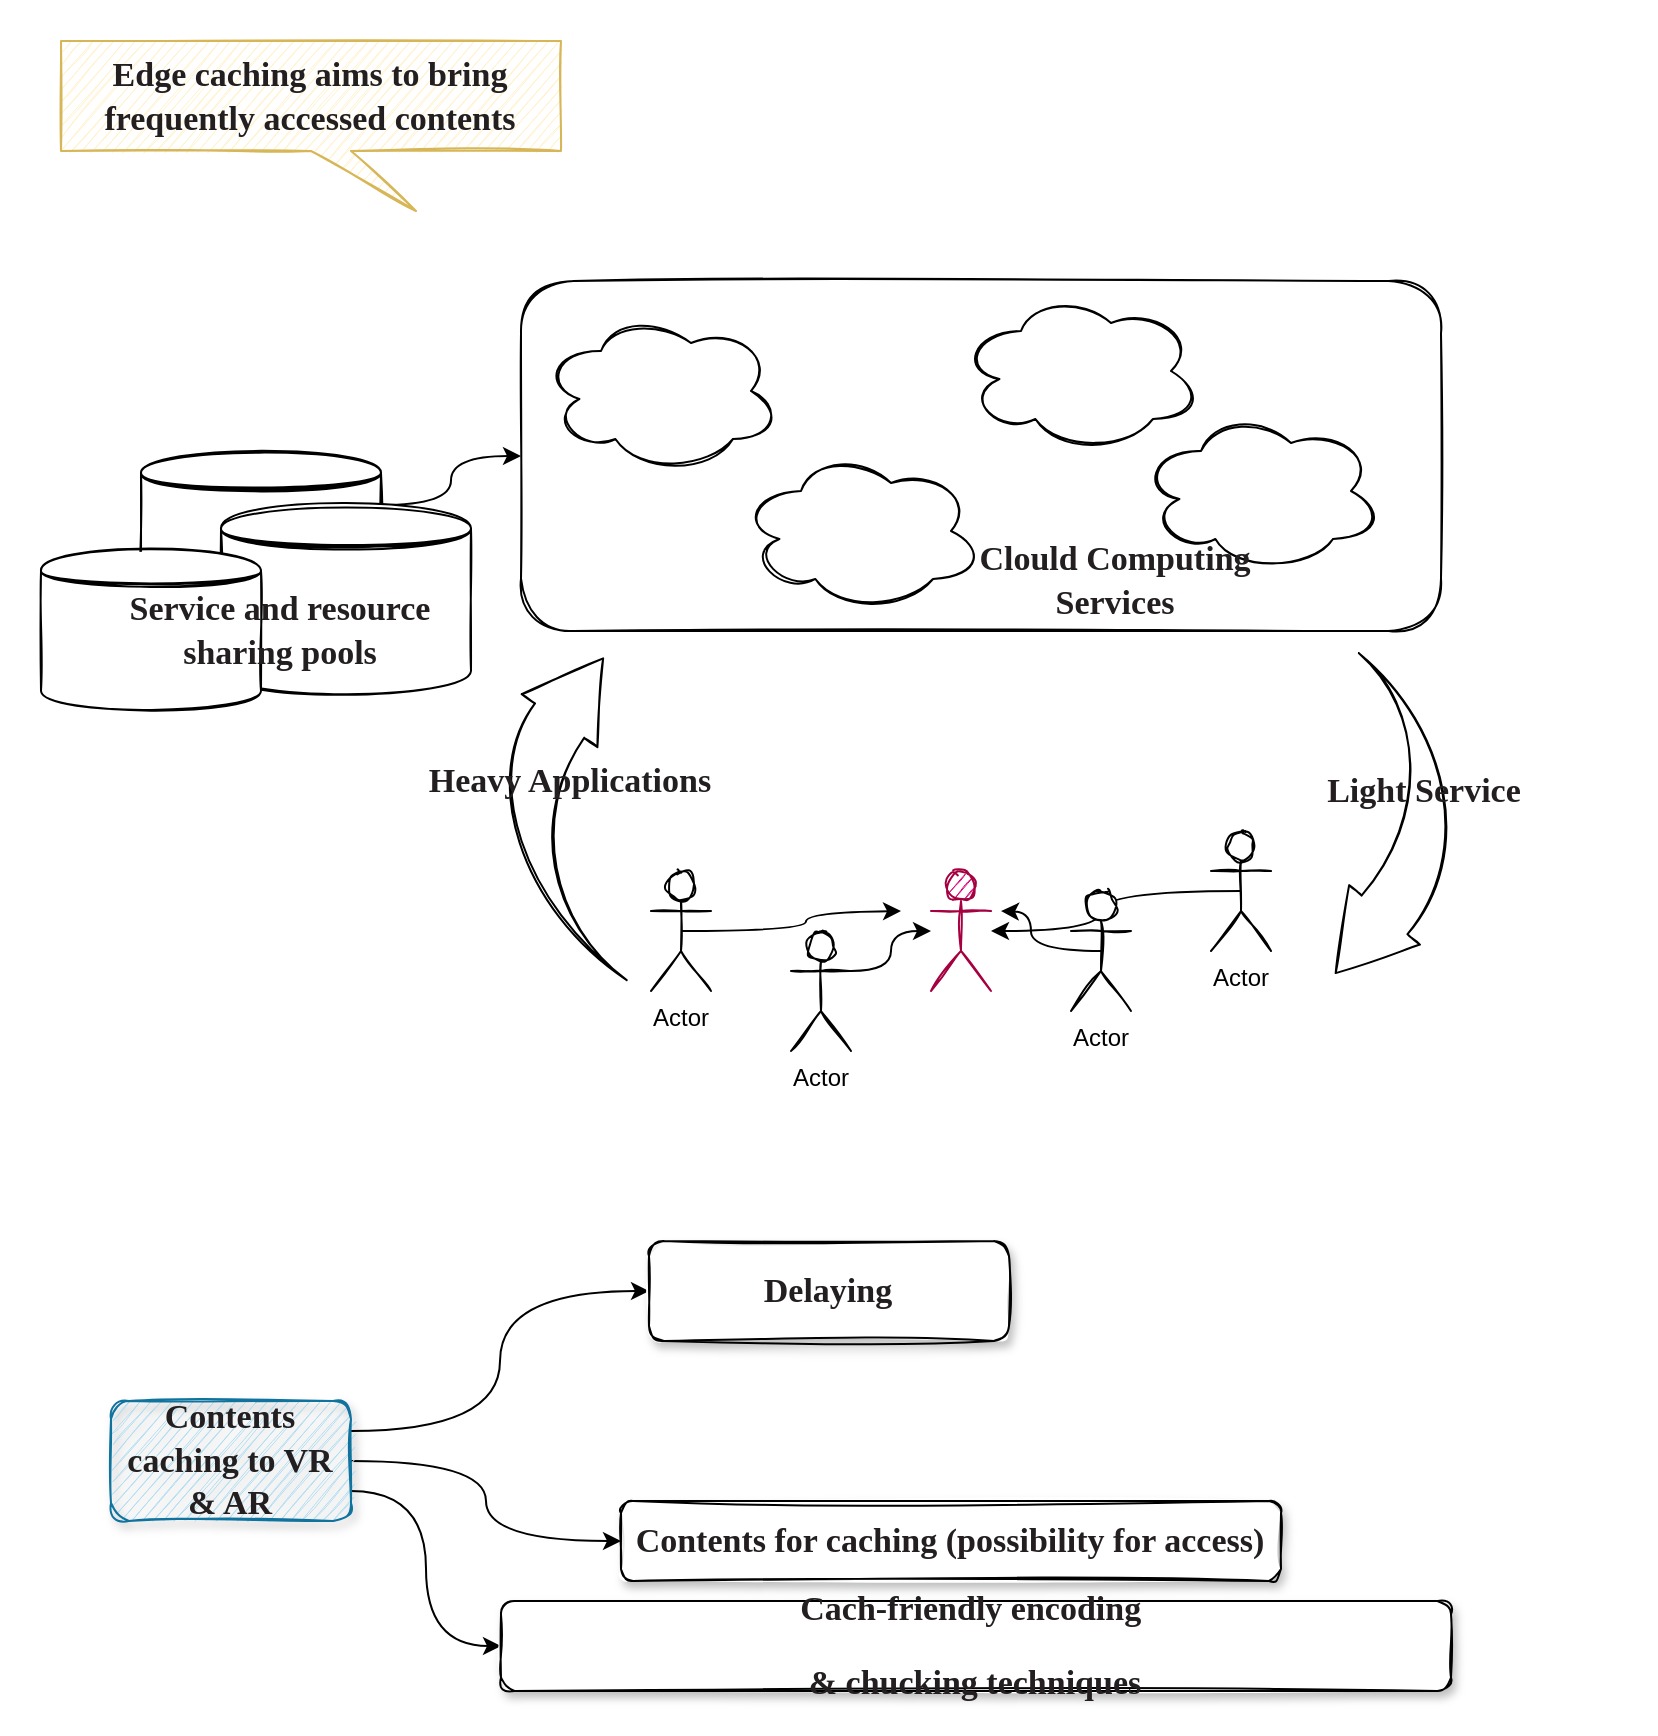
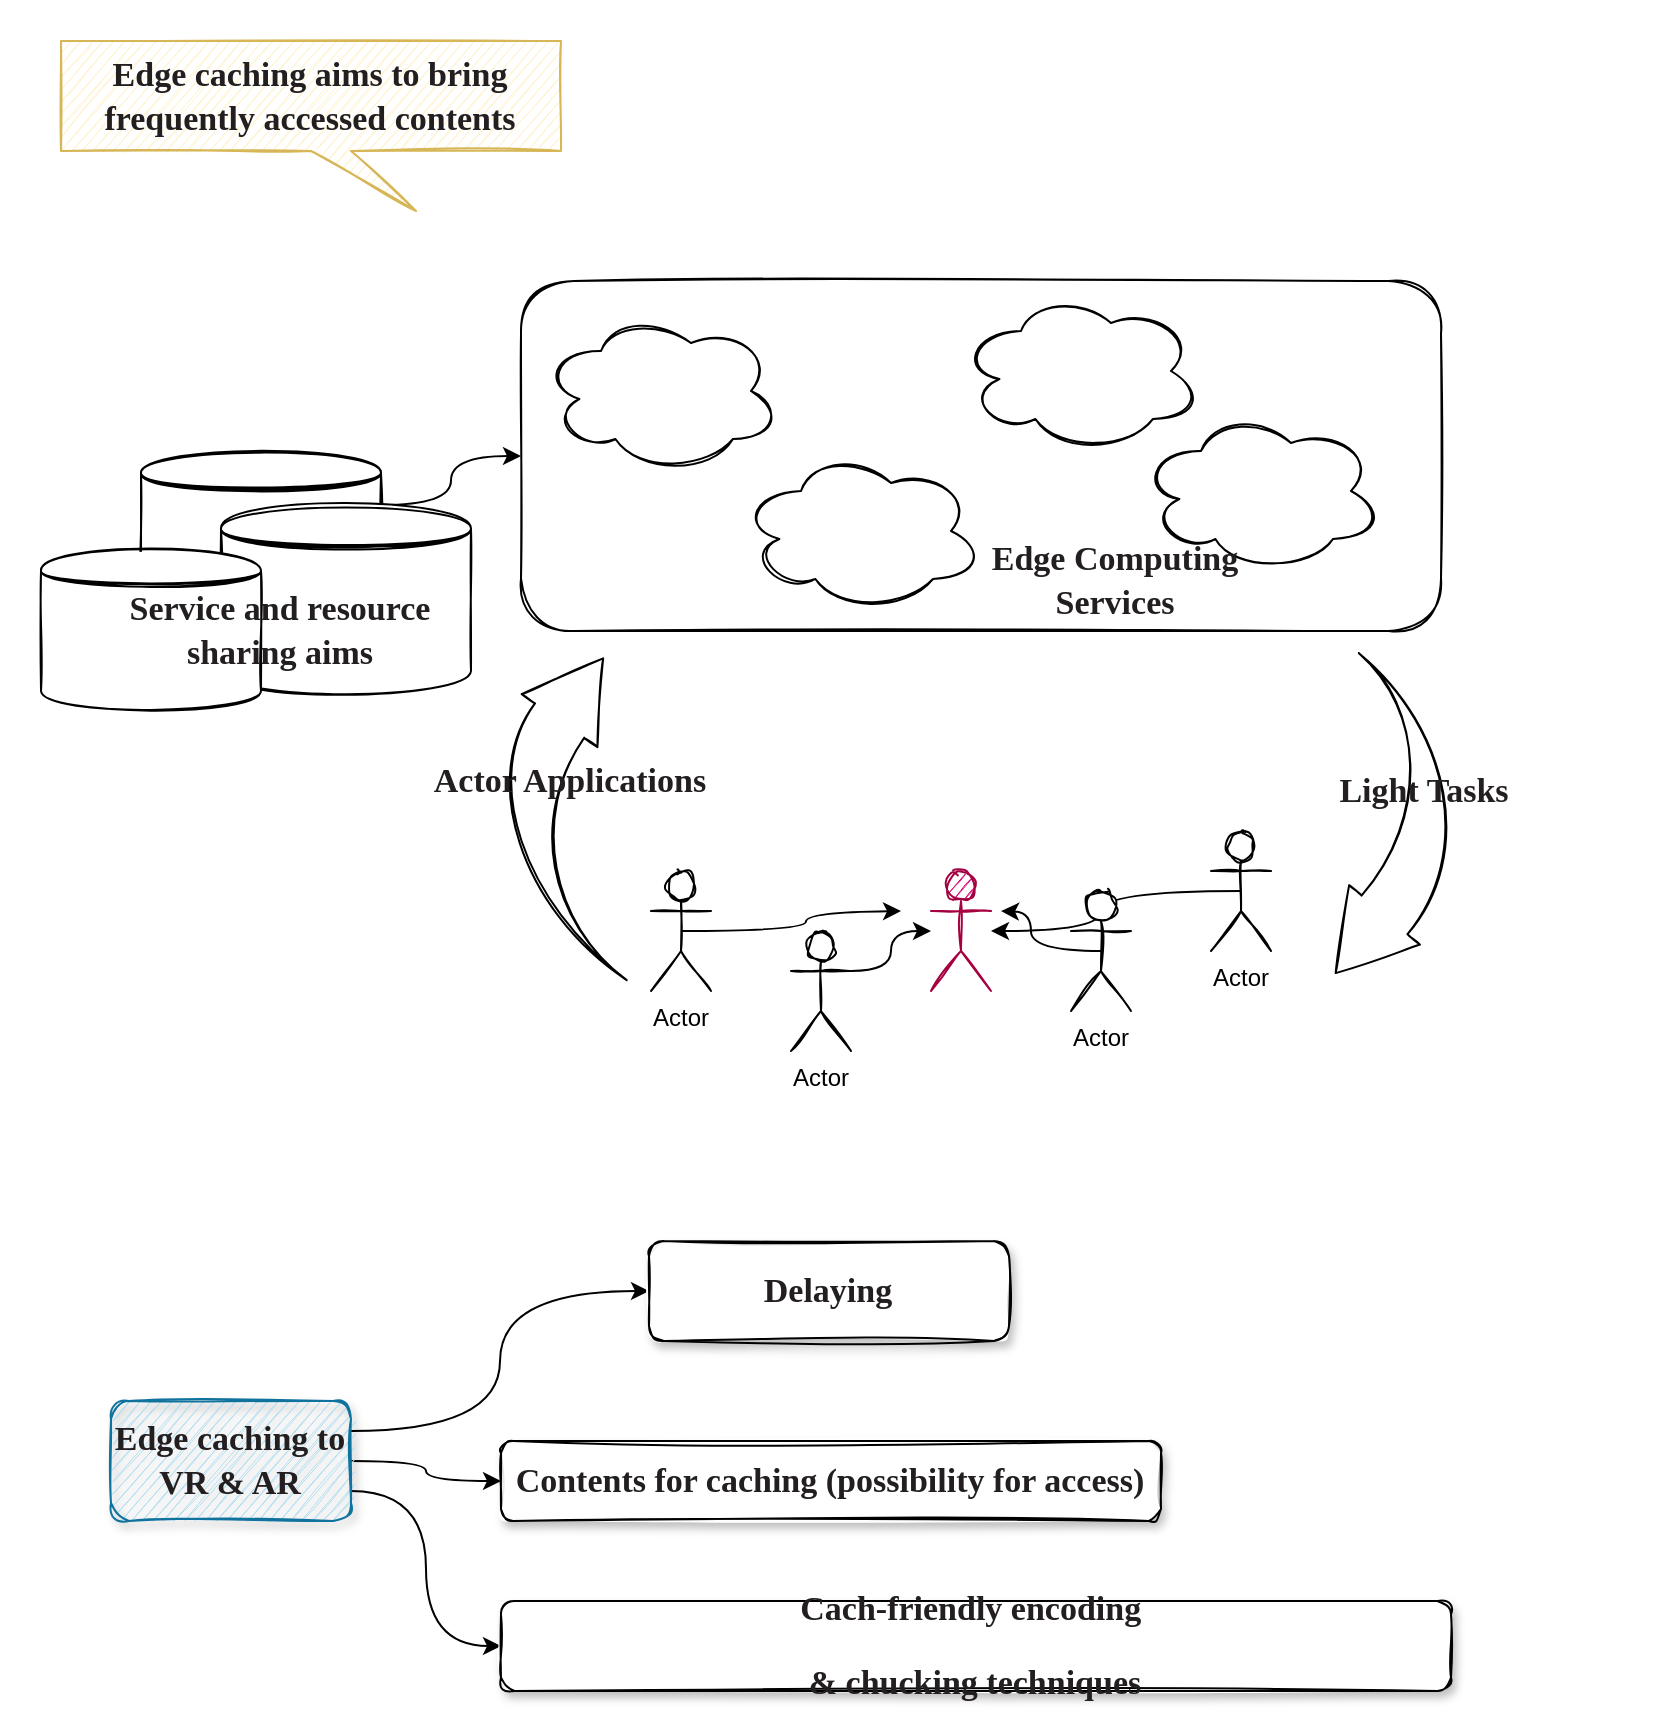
(1116, 581) -> (1116, 581)
(281, 631) -> (281, 631)
(571, 781) -> (571, 781)
(1425, 791) -> (1425, 791)
(231, 1461) -> (231, 1461)
(951, 1541) -> (831, 1481)
